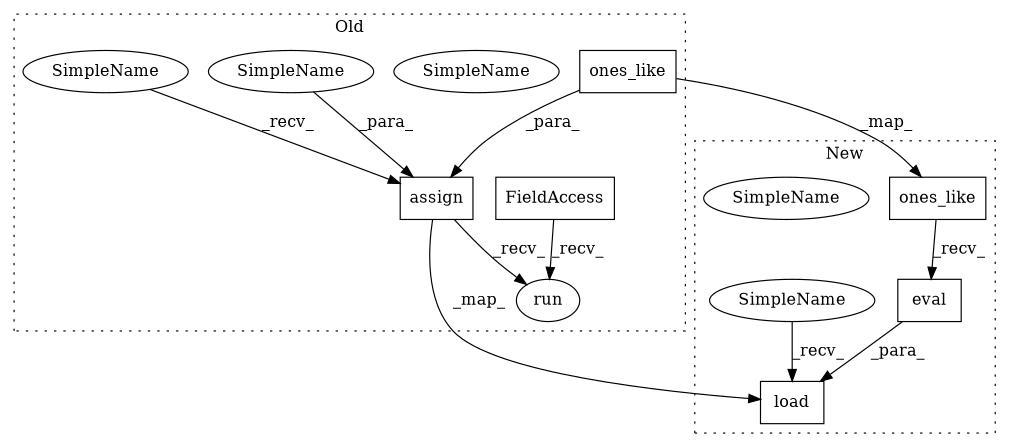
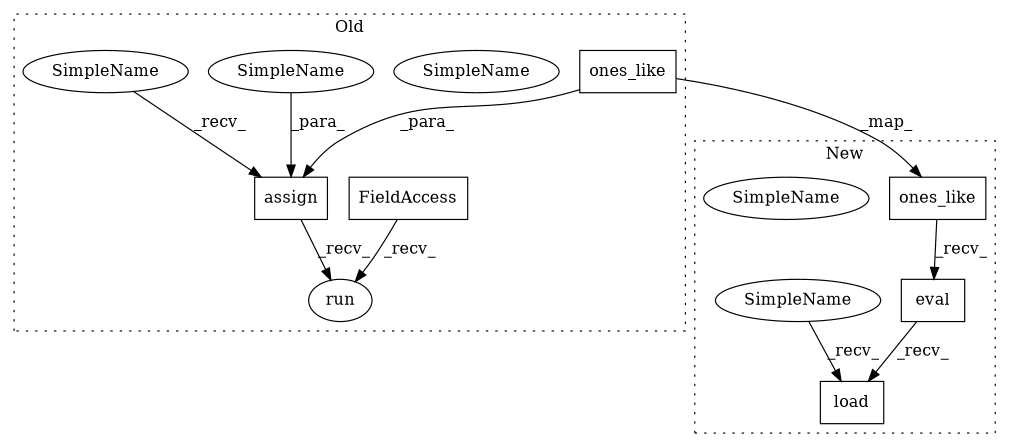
(898, 351) -> (923, 351)
(539, 369) -> none
